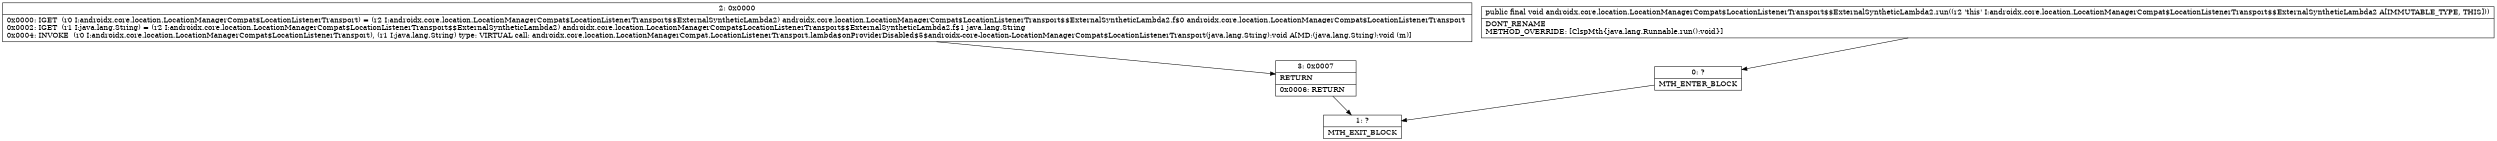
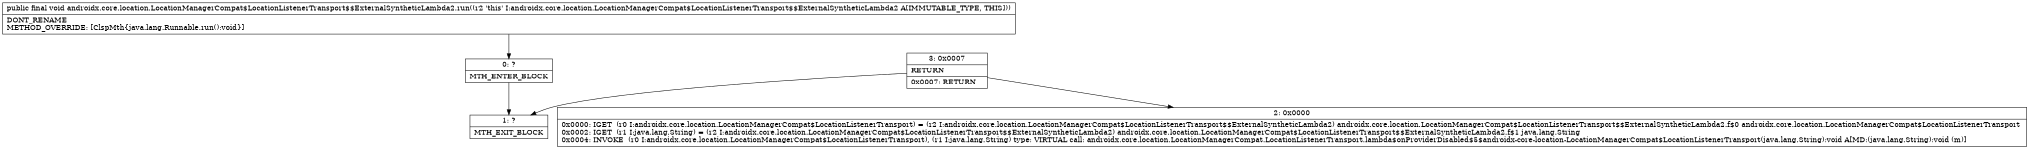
(1103, 58) -> (1078, 92)
(1316, 90) -> (947, 82)
